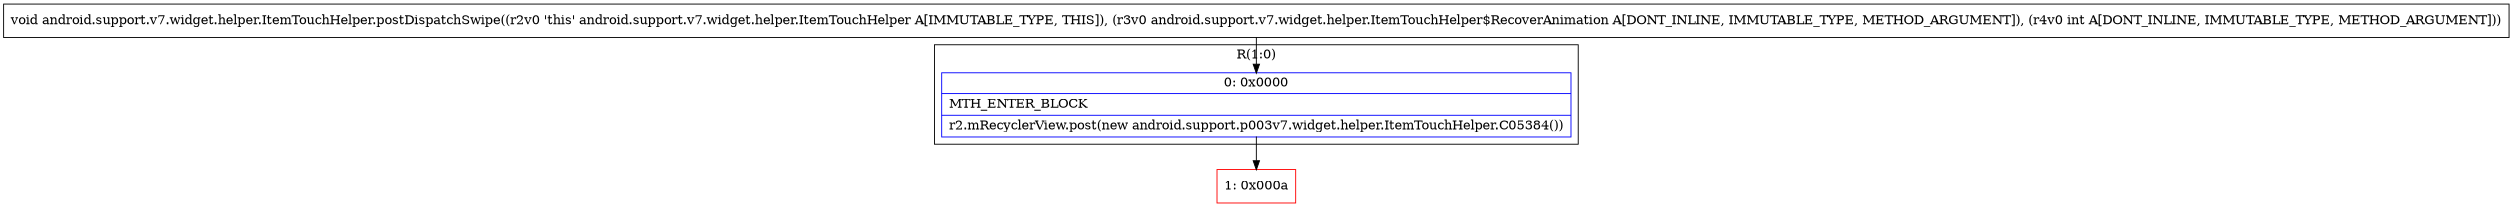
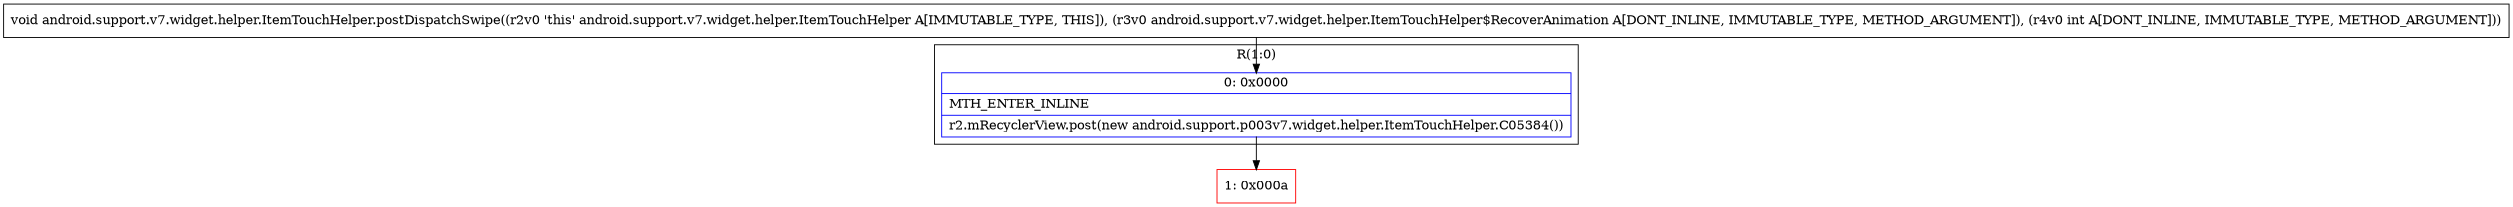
(1019, 104) -> (1019, 104)
